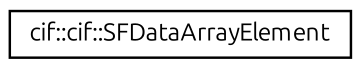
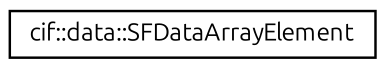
(180, 34) -> (193, 34)
